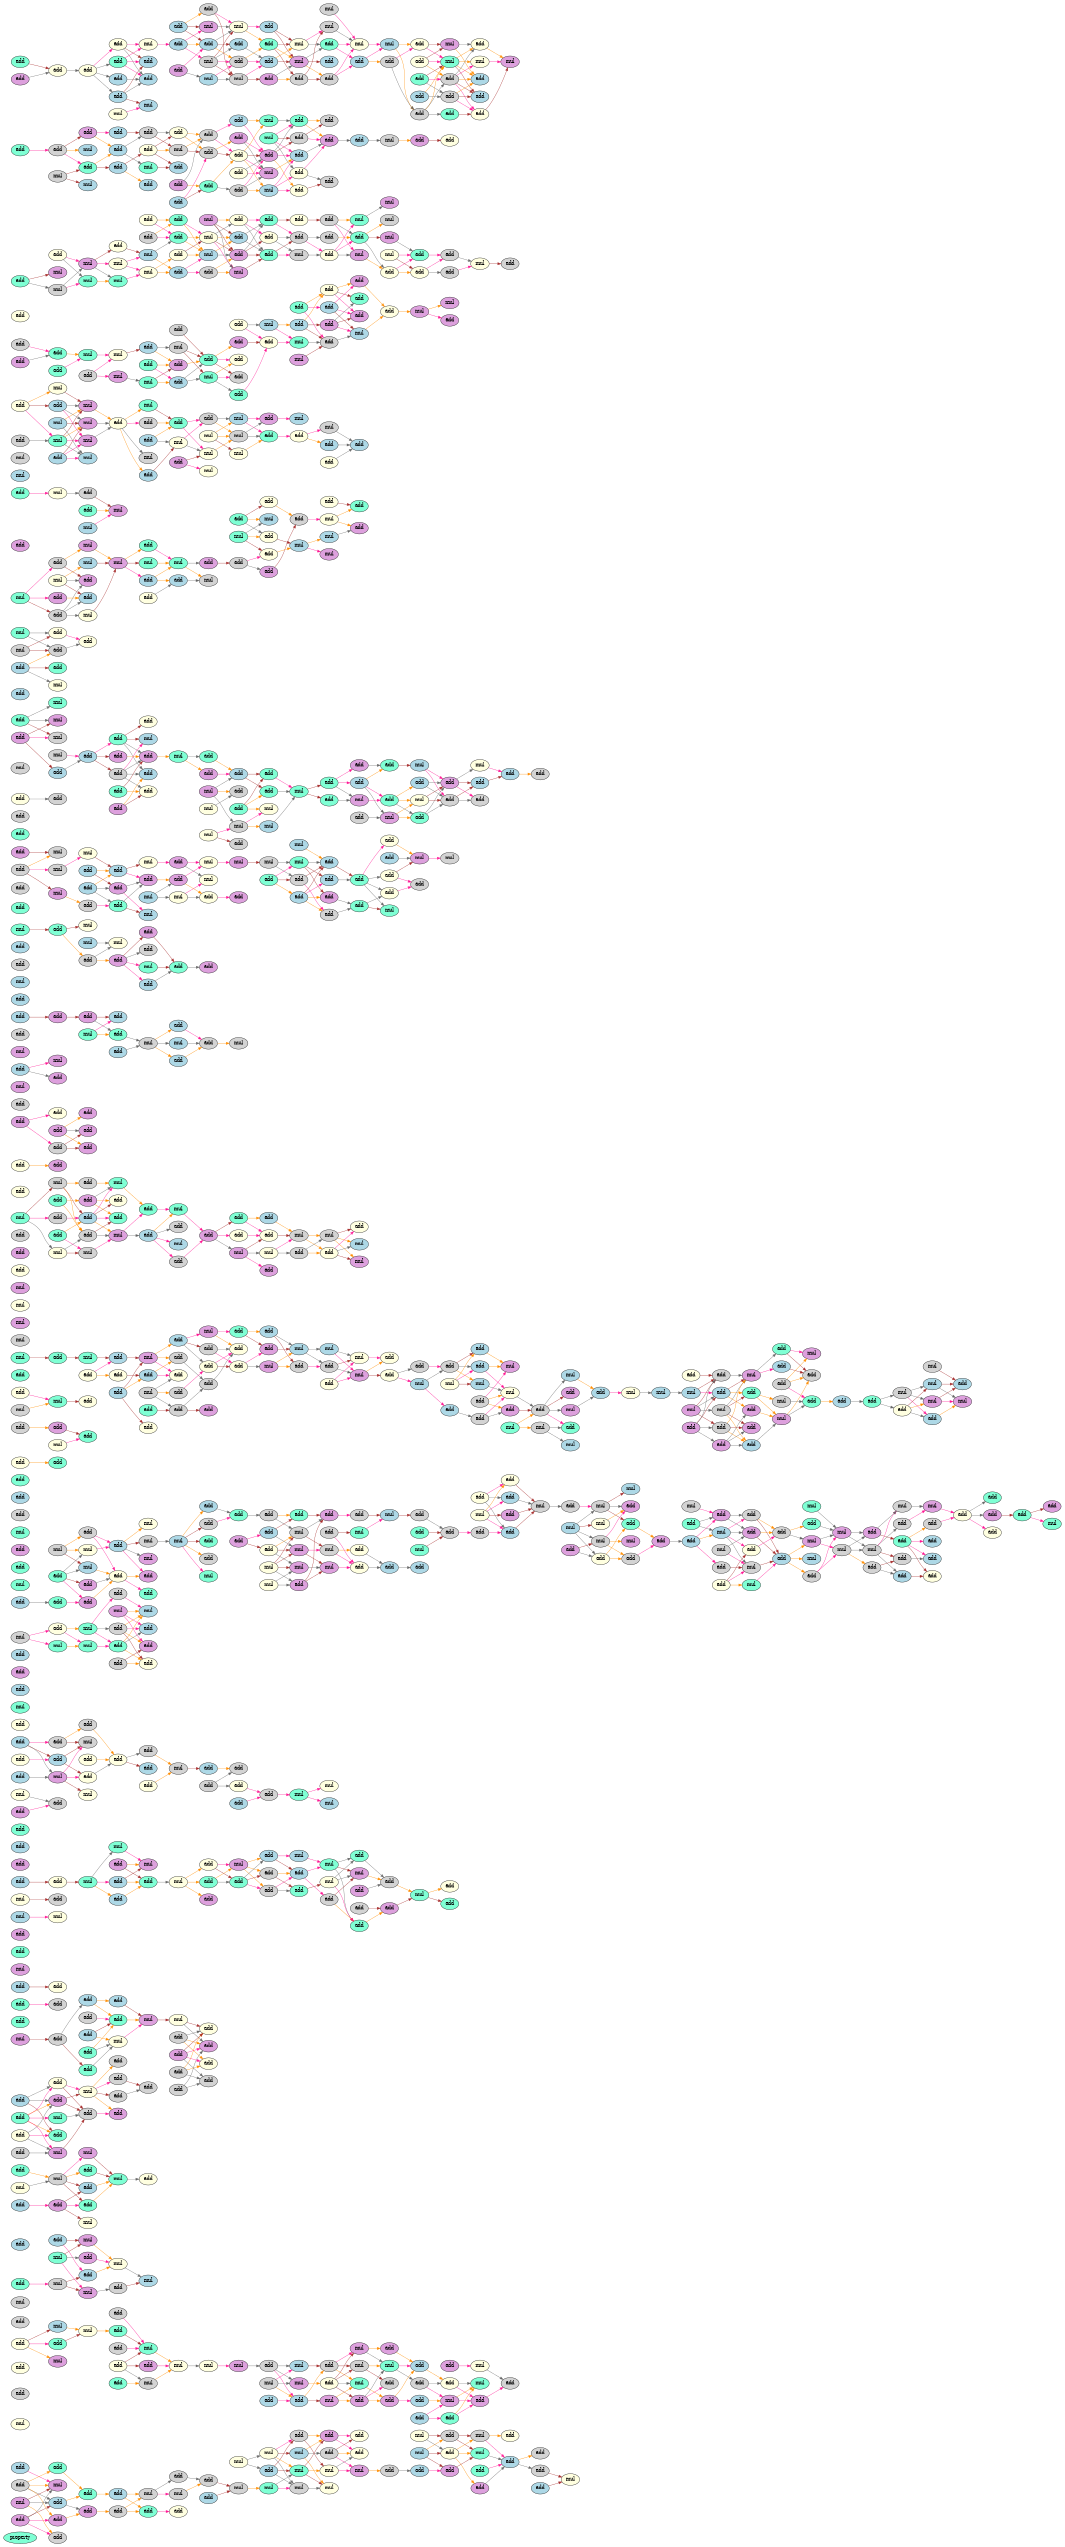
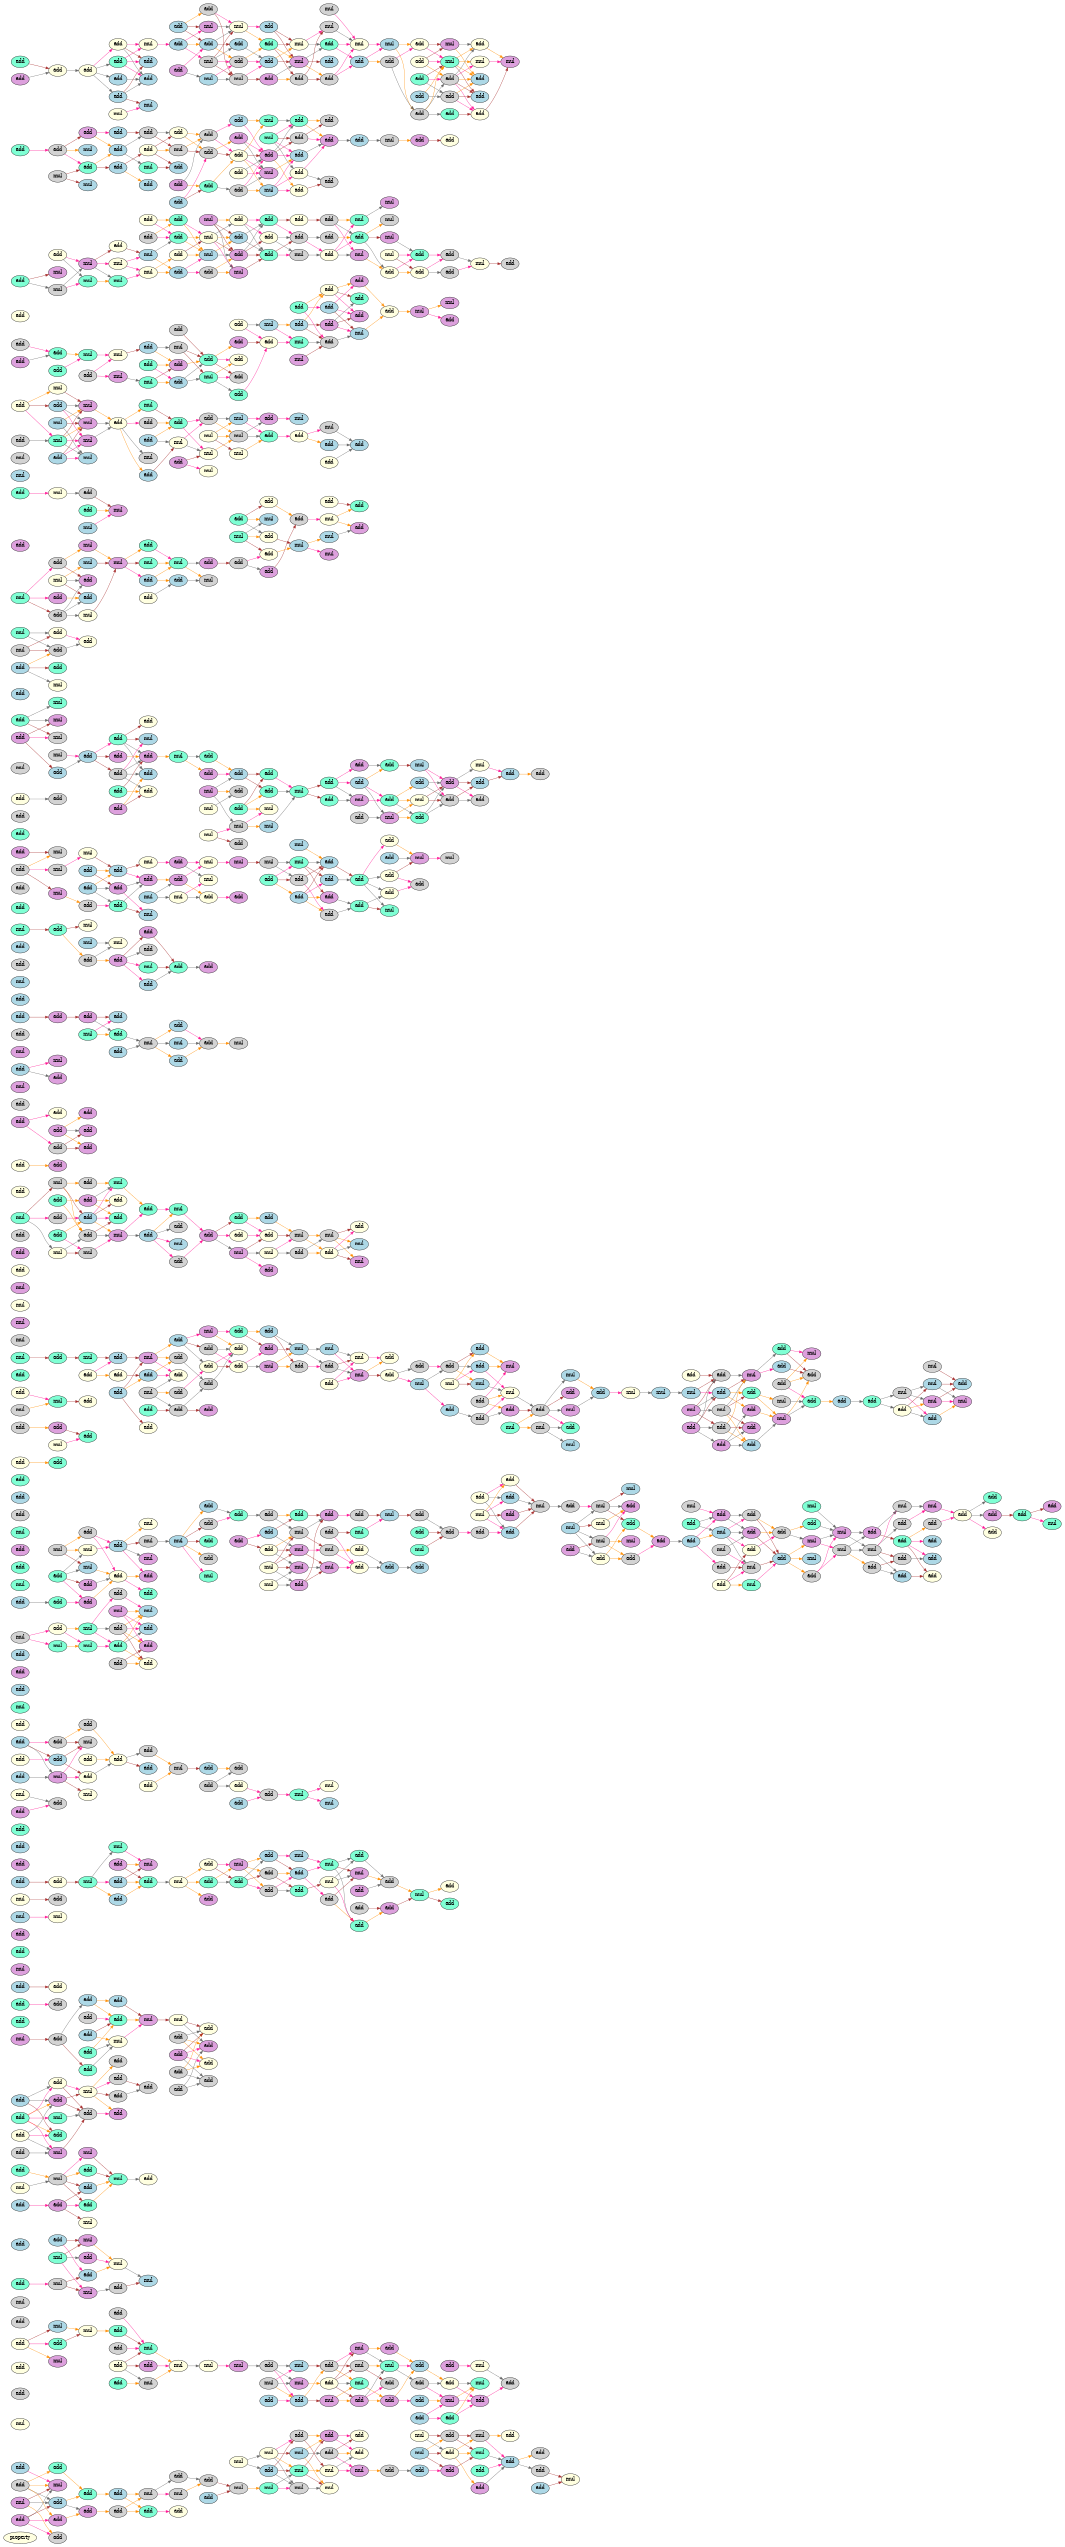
(20, 2538) -> (20, 2538)
